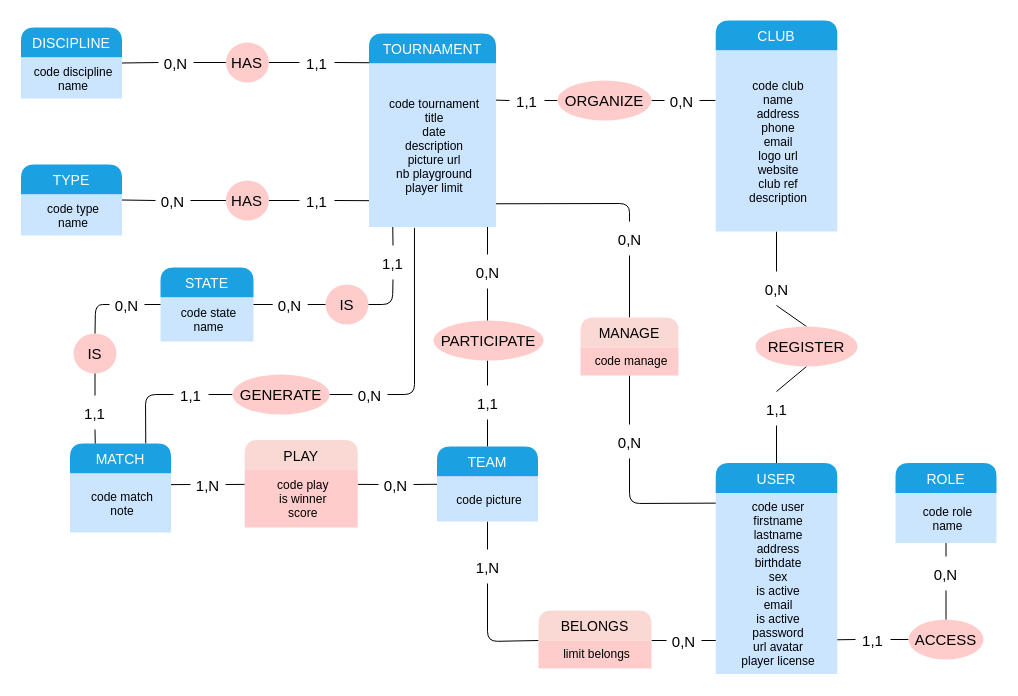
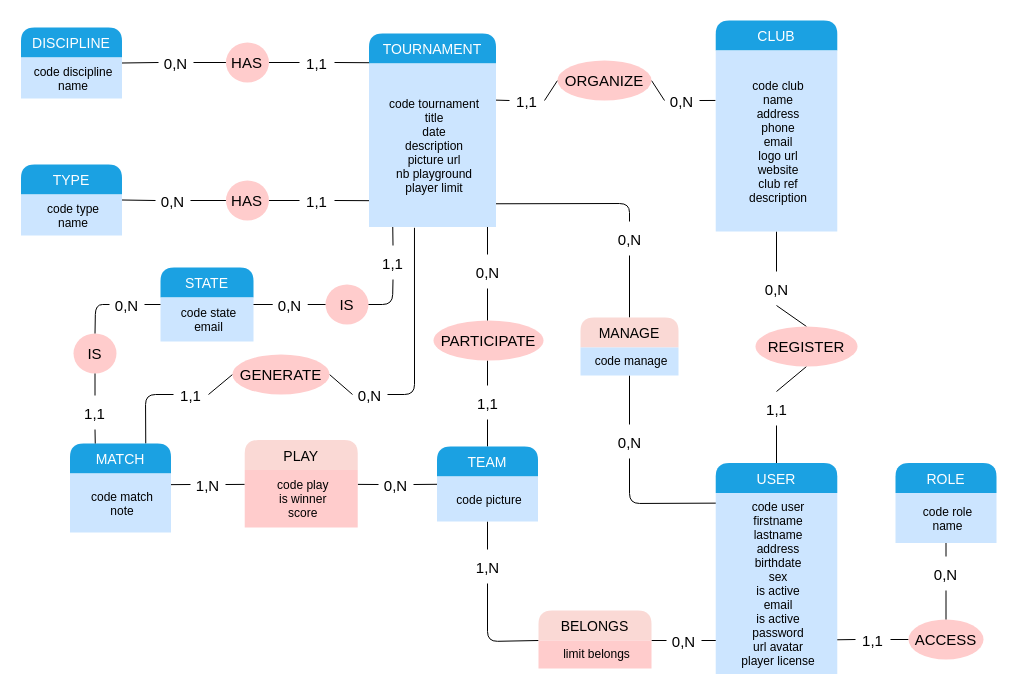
(605, 101) -> (605, 81)
(209, 313) -> (209, 313)
(630, 362) -> (630, 362)
(281, 395) -> (281, 375)
